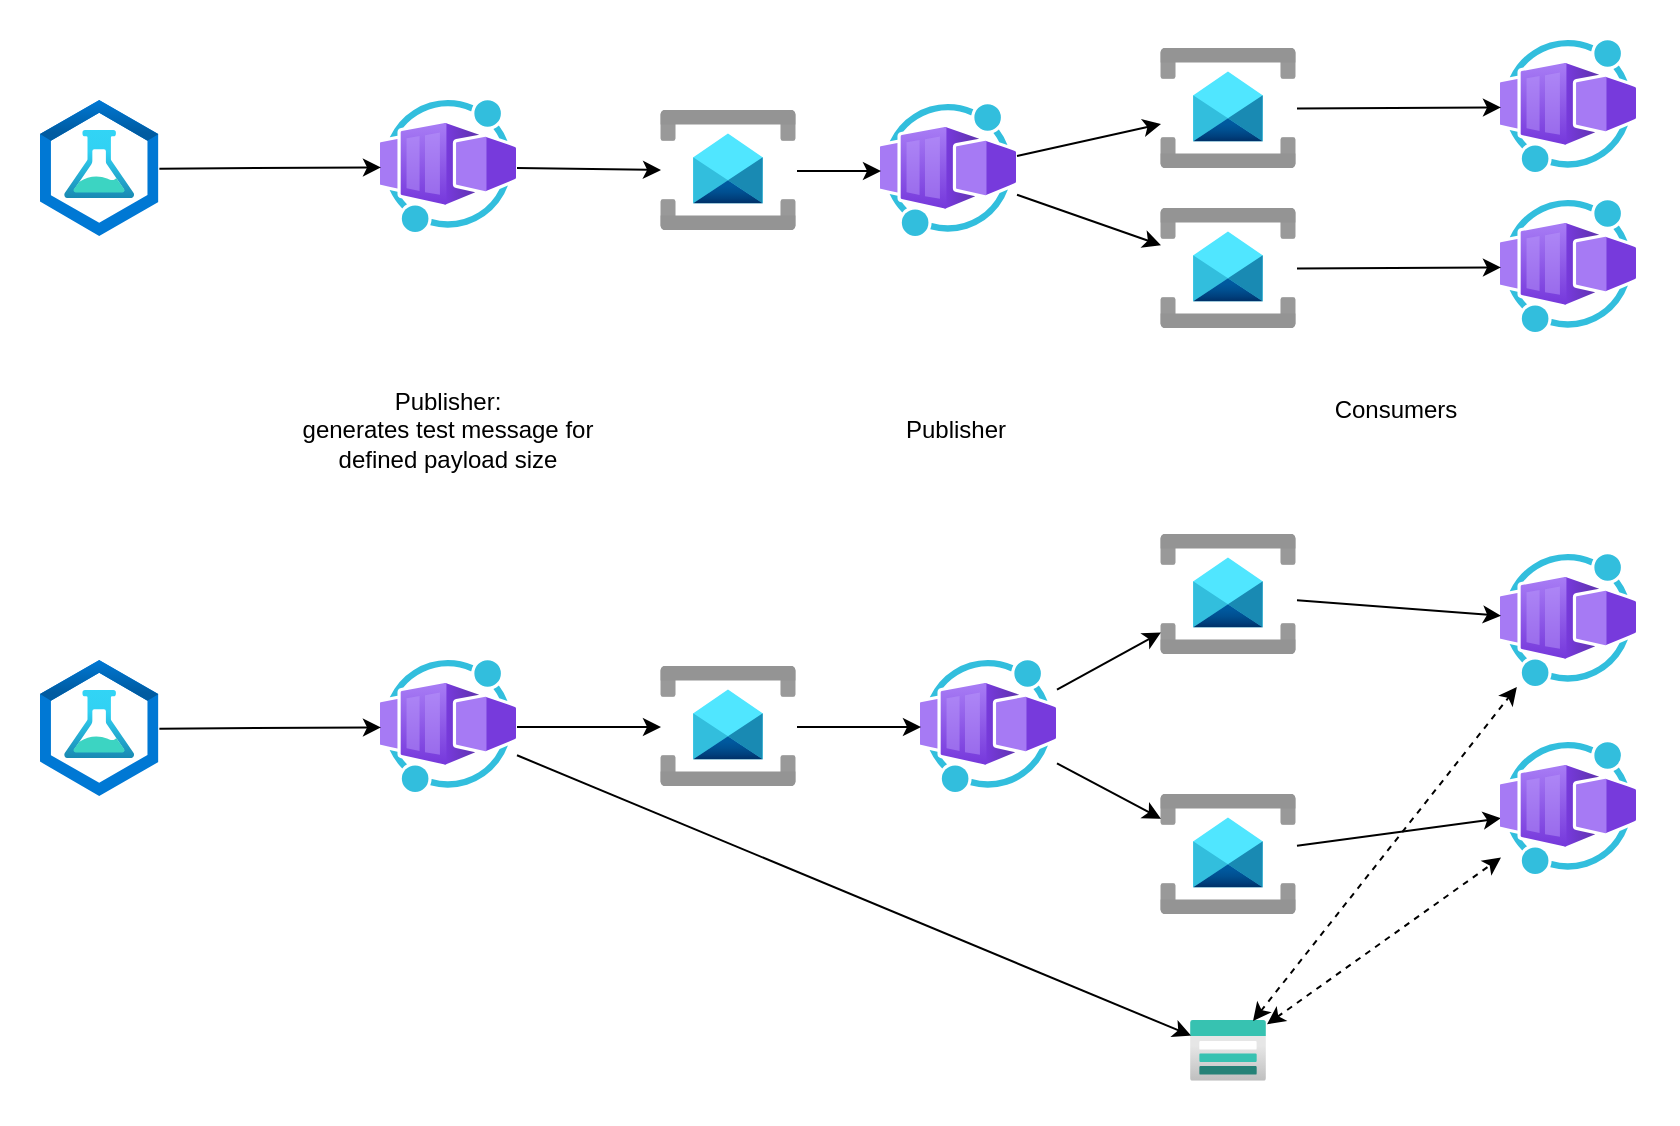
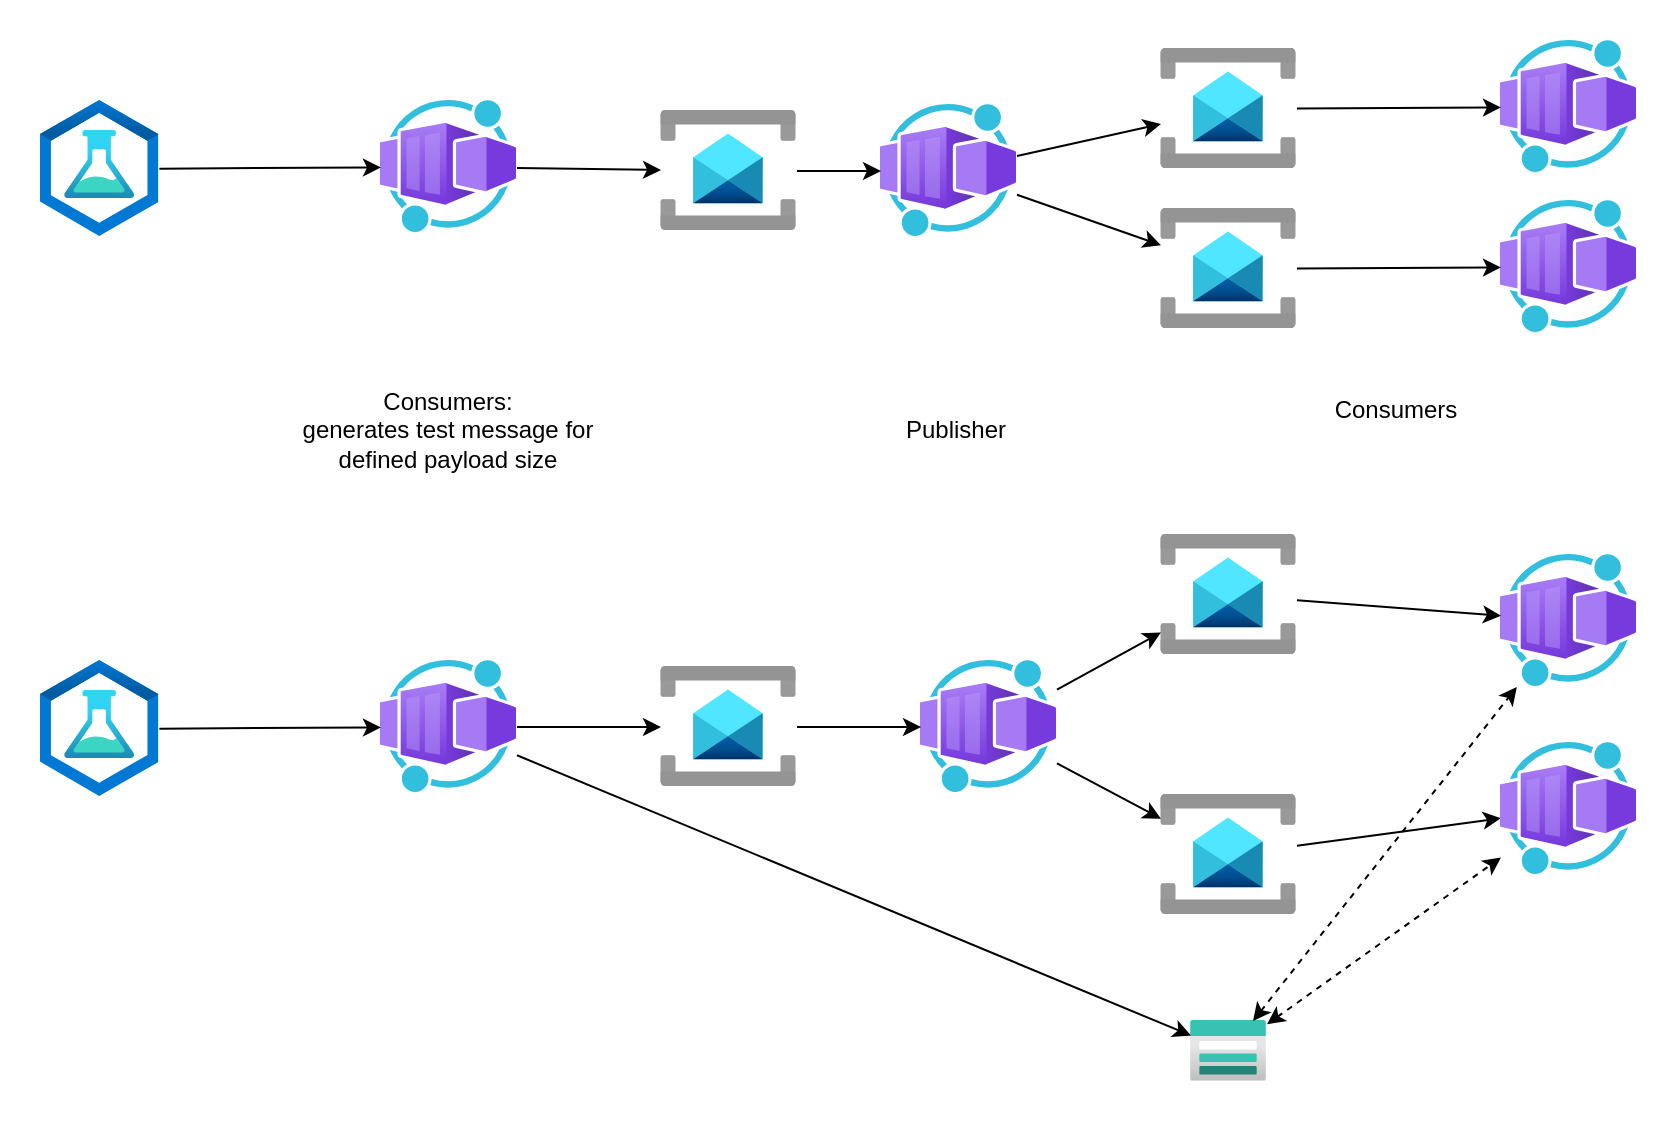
(449, 431) -> (449, 431)
